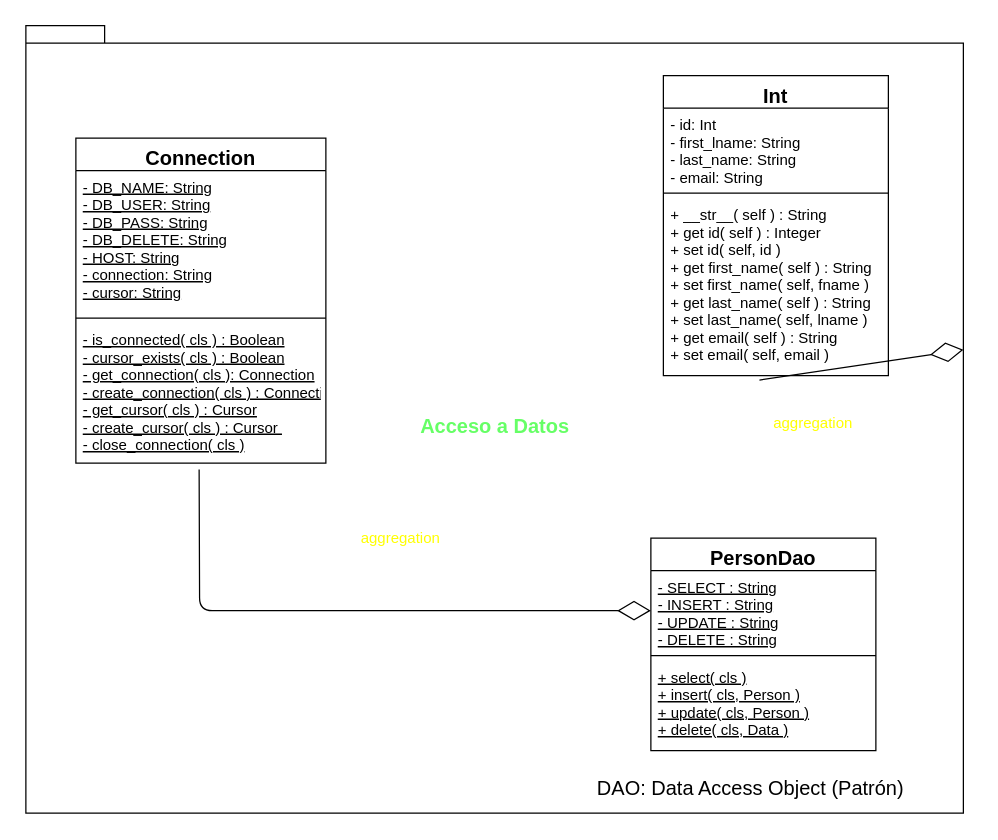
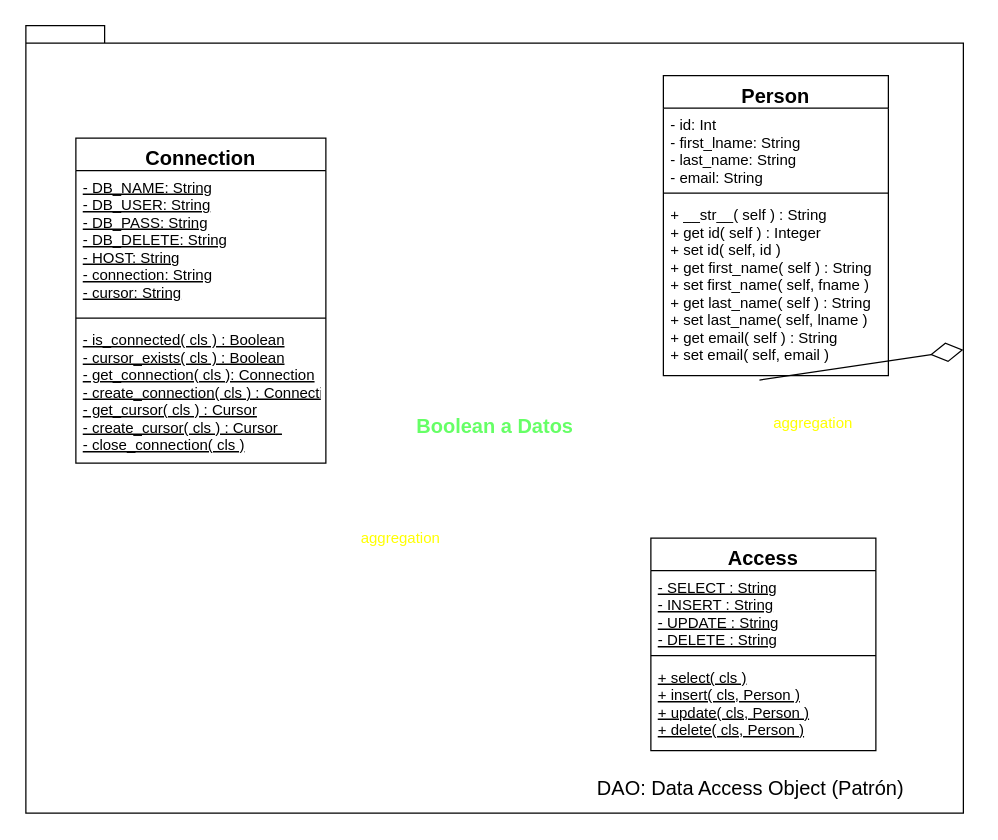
(775, 96) -> (775, 96)
(495, 426) -> (495, 426)
(763, 558) -> (763, 558)
(344, 611) -> none
(711, 678) -> (711, 678)
